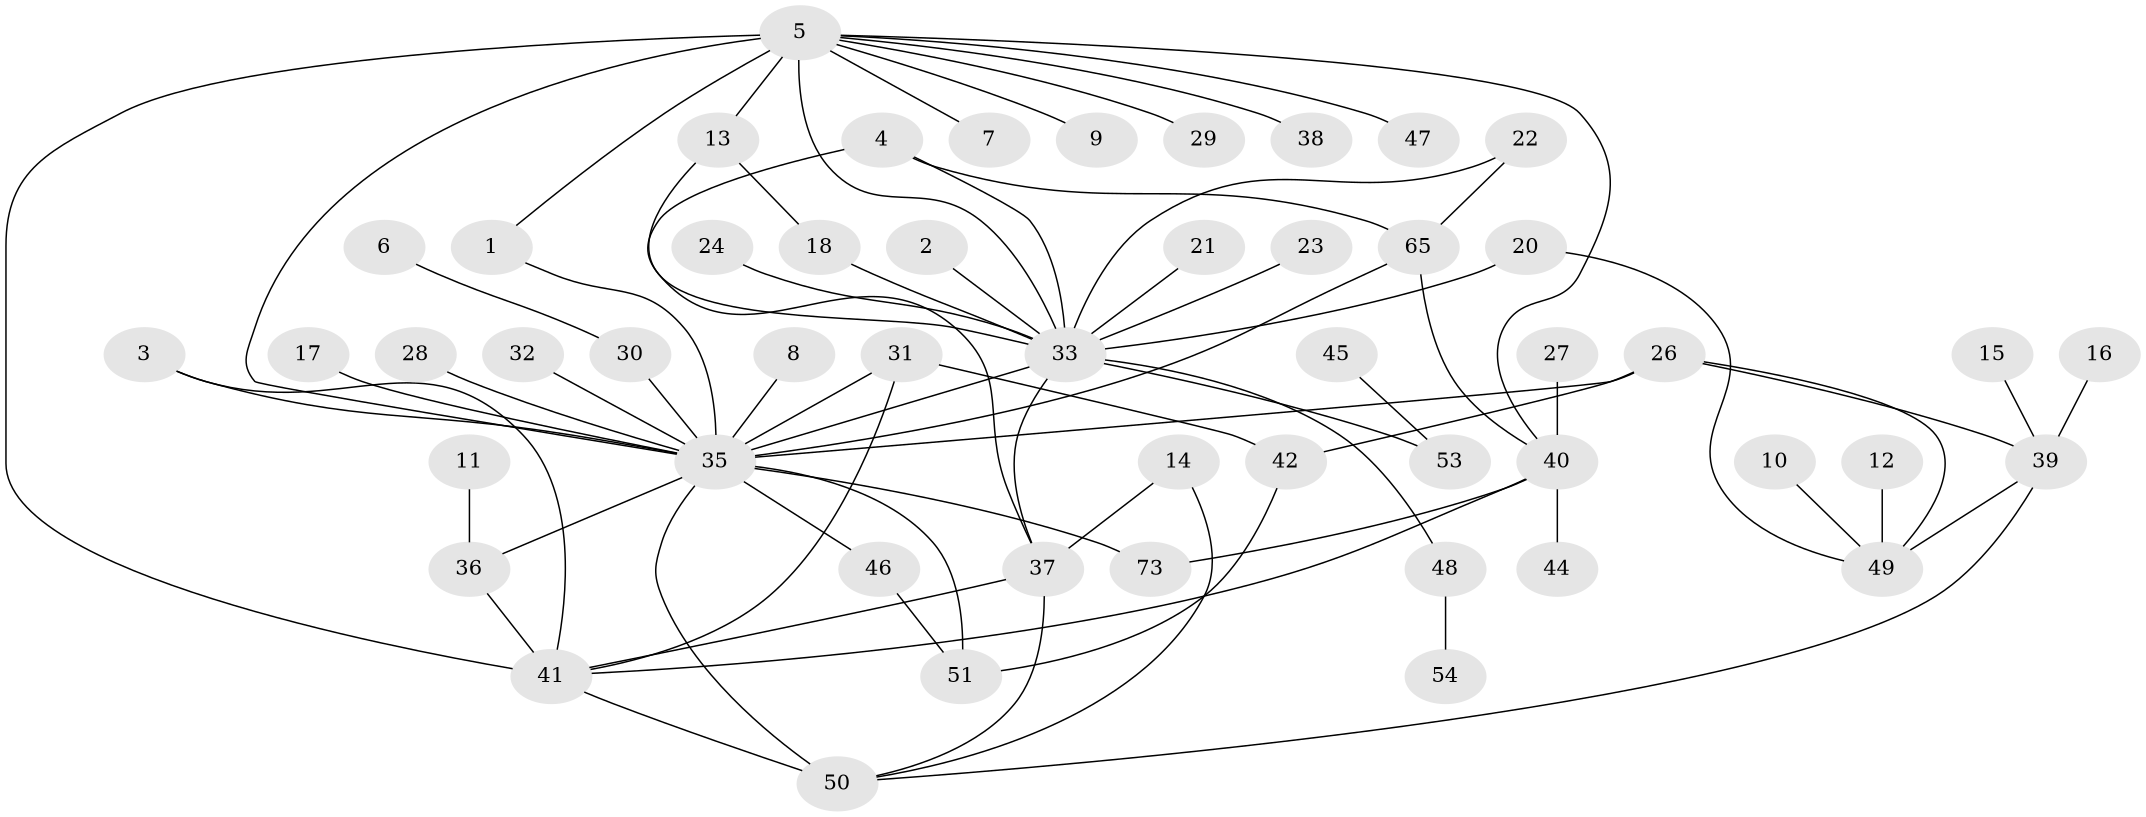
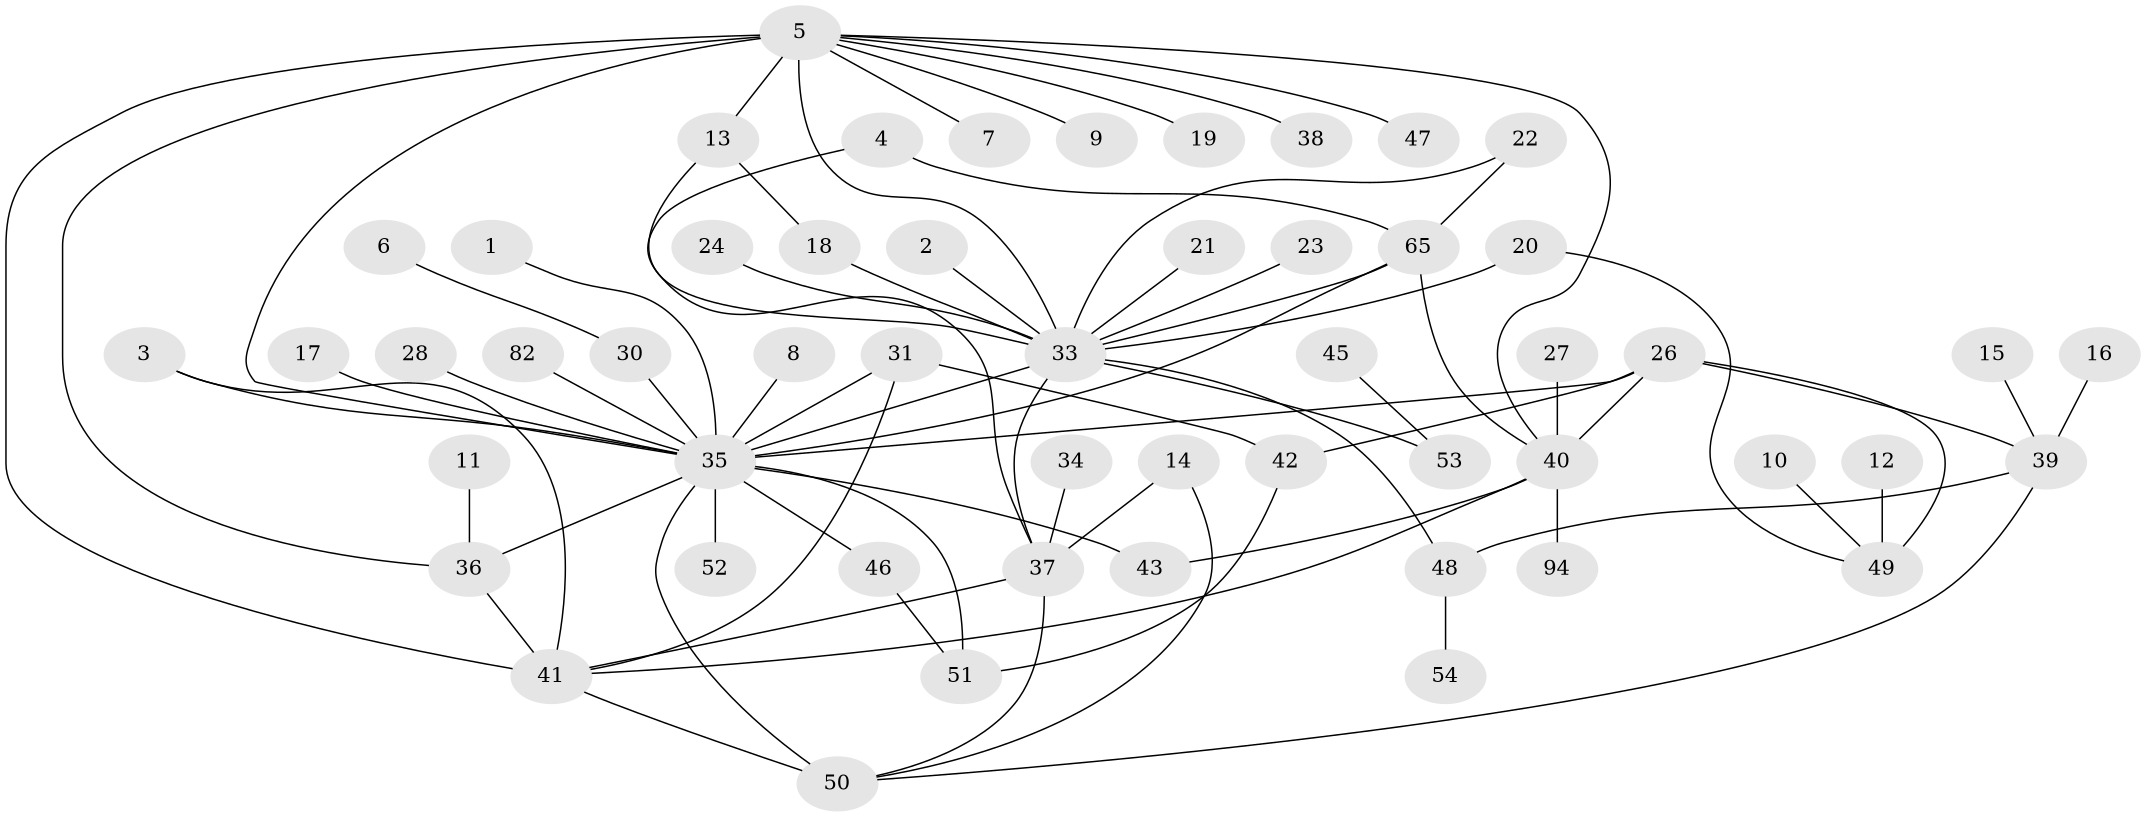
(639, 131) -> (117, 175)
(1204, 140) -> (1204, 140)
(1023, 215) -> (1246, 308)
(523, 355) -> (523, 355)
none -> (1611, 408)
none -> (1072, 462)
(1964, 516) -> (1755, 507)
none -> (715, 569)
(1150, 569) -> (1150, 569)
(1557, 569) -> (1557, 569)
